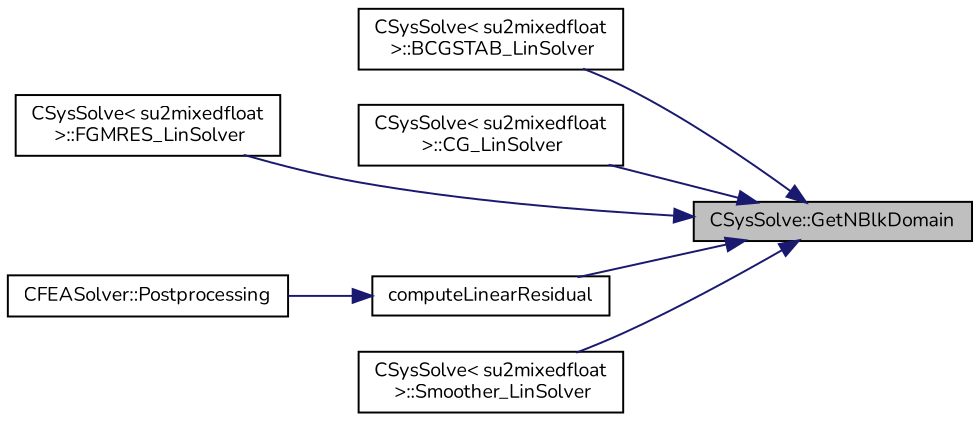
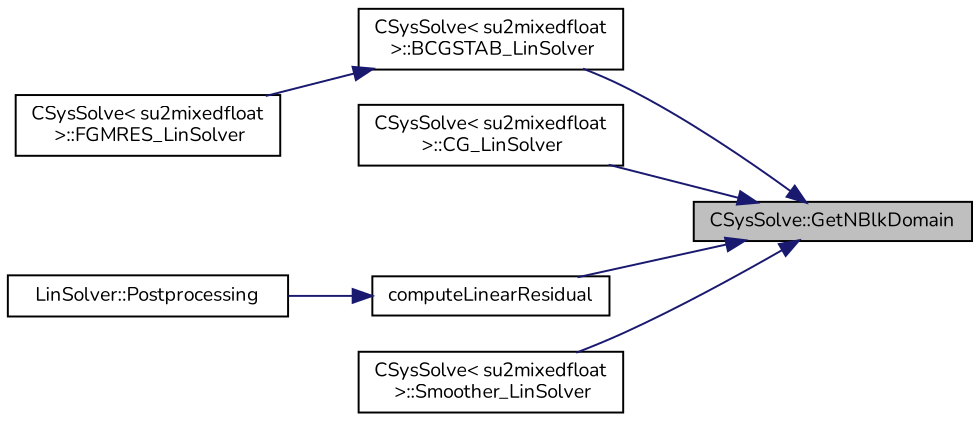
(457, 197) -> (310, 85)
(148, 296) -> (148, 296)
